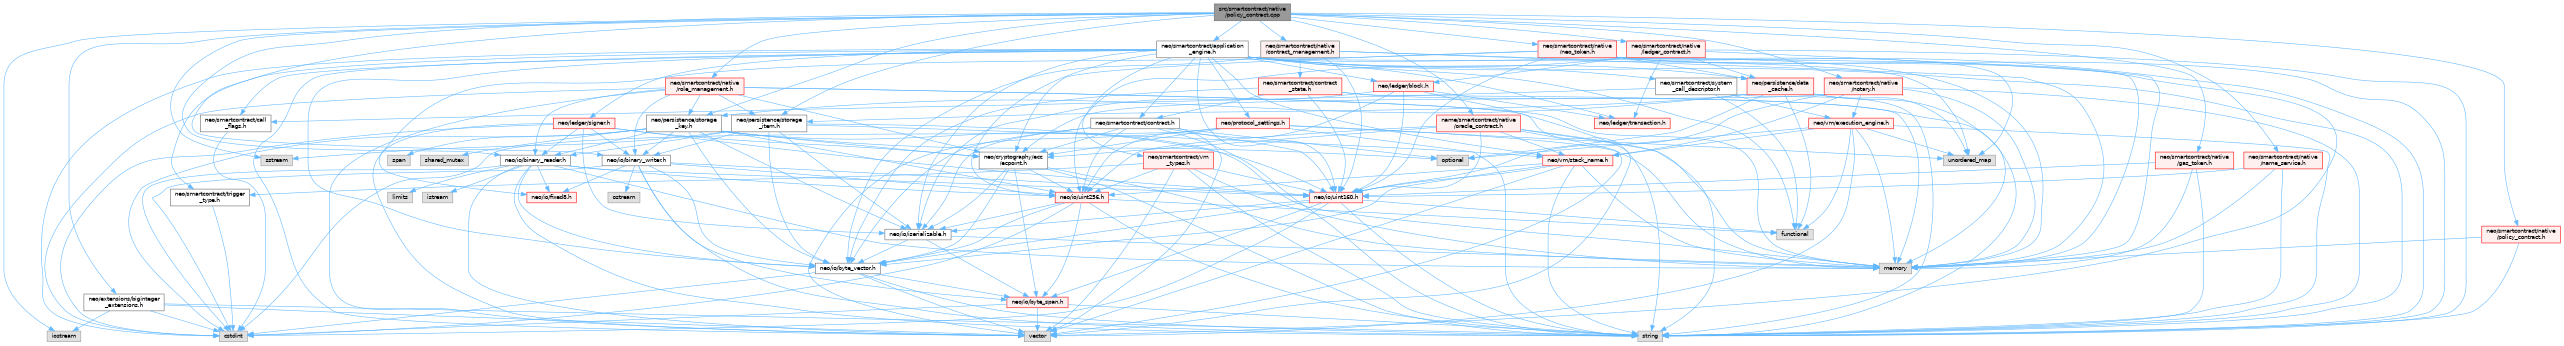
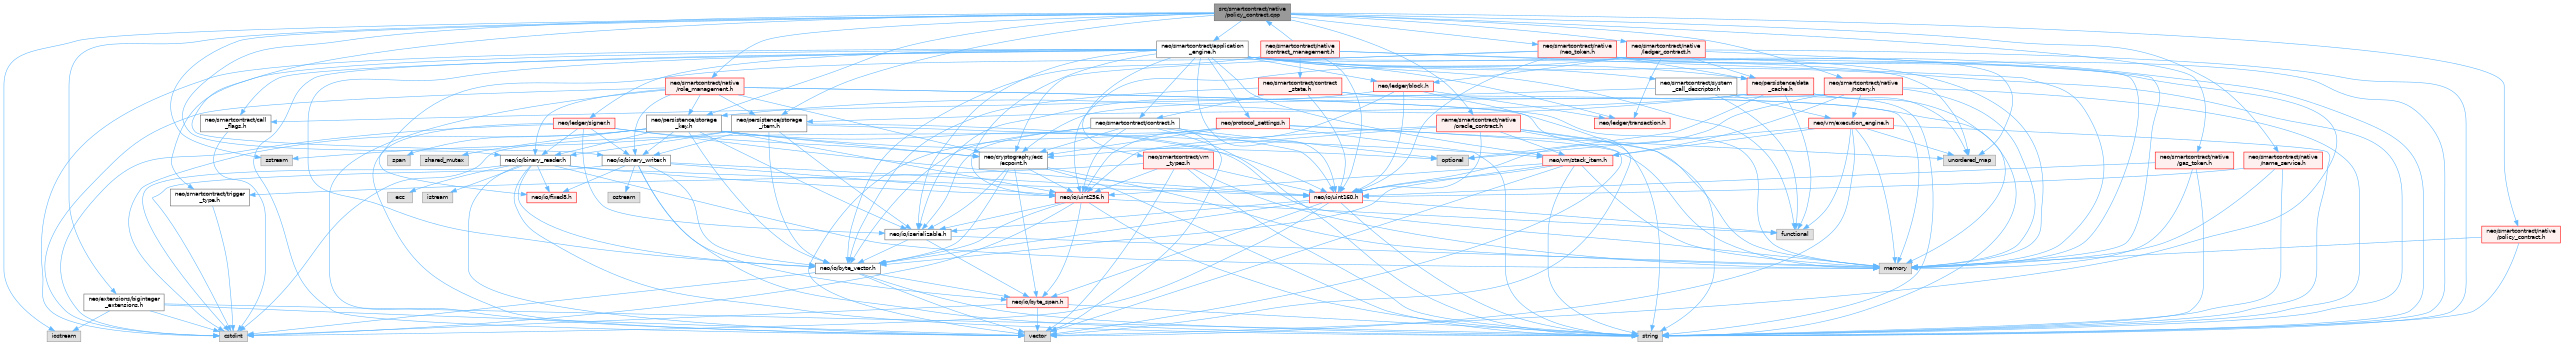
(1271, 29) -> (1282, 32)
(1300, 49) -> (1300, 49)
(1578, 160) -> (1578, 160)
(400, 198) -> (400, 198)
